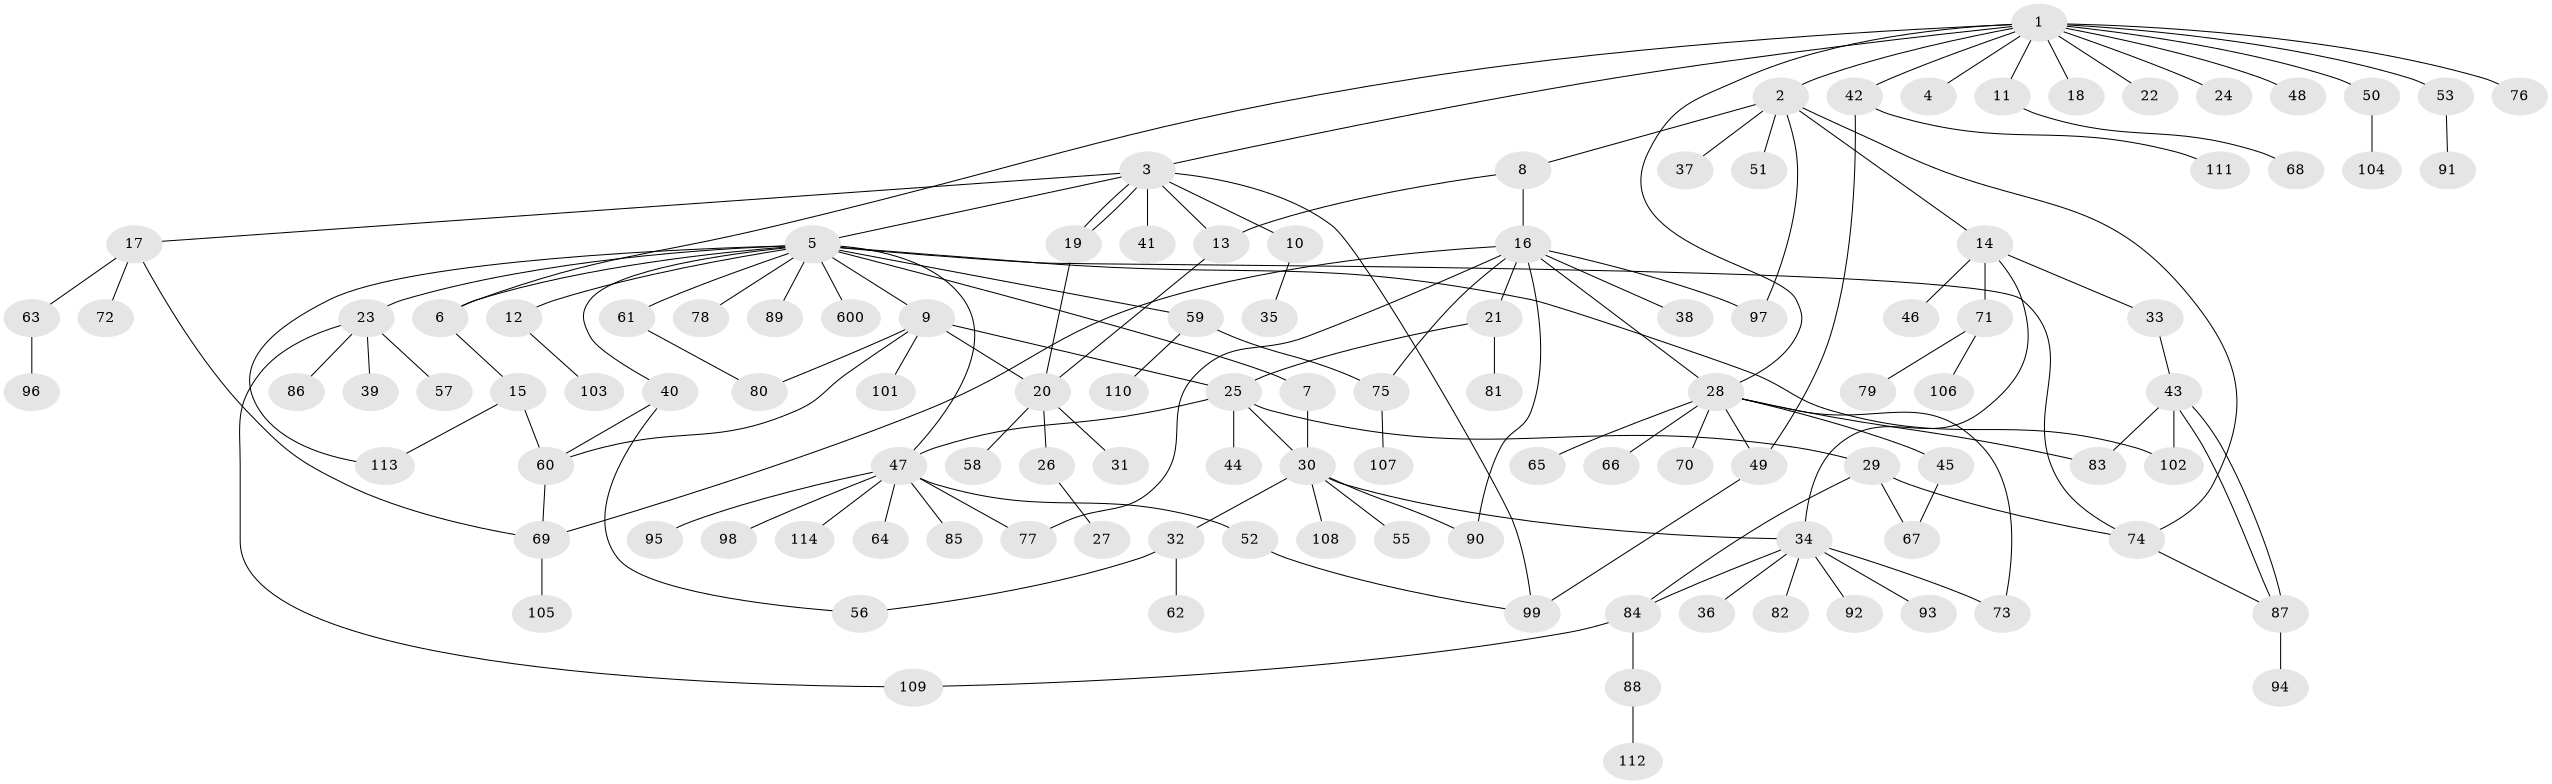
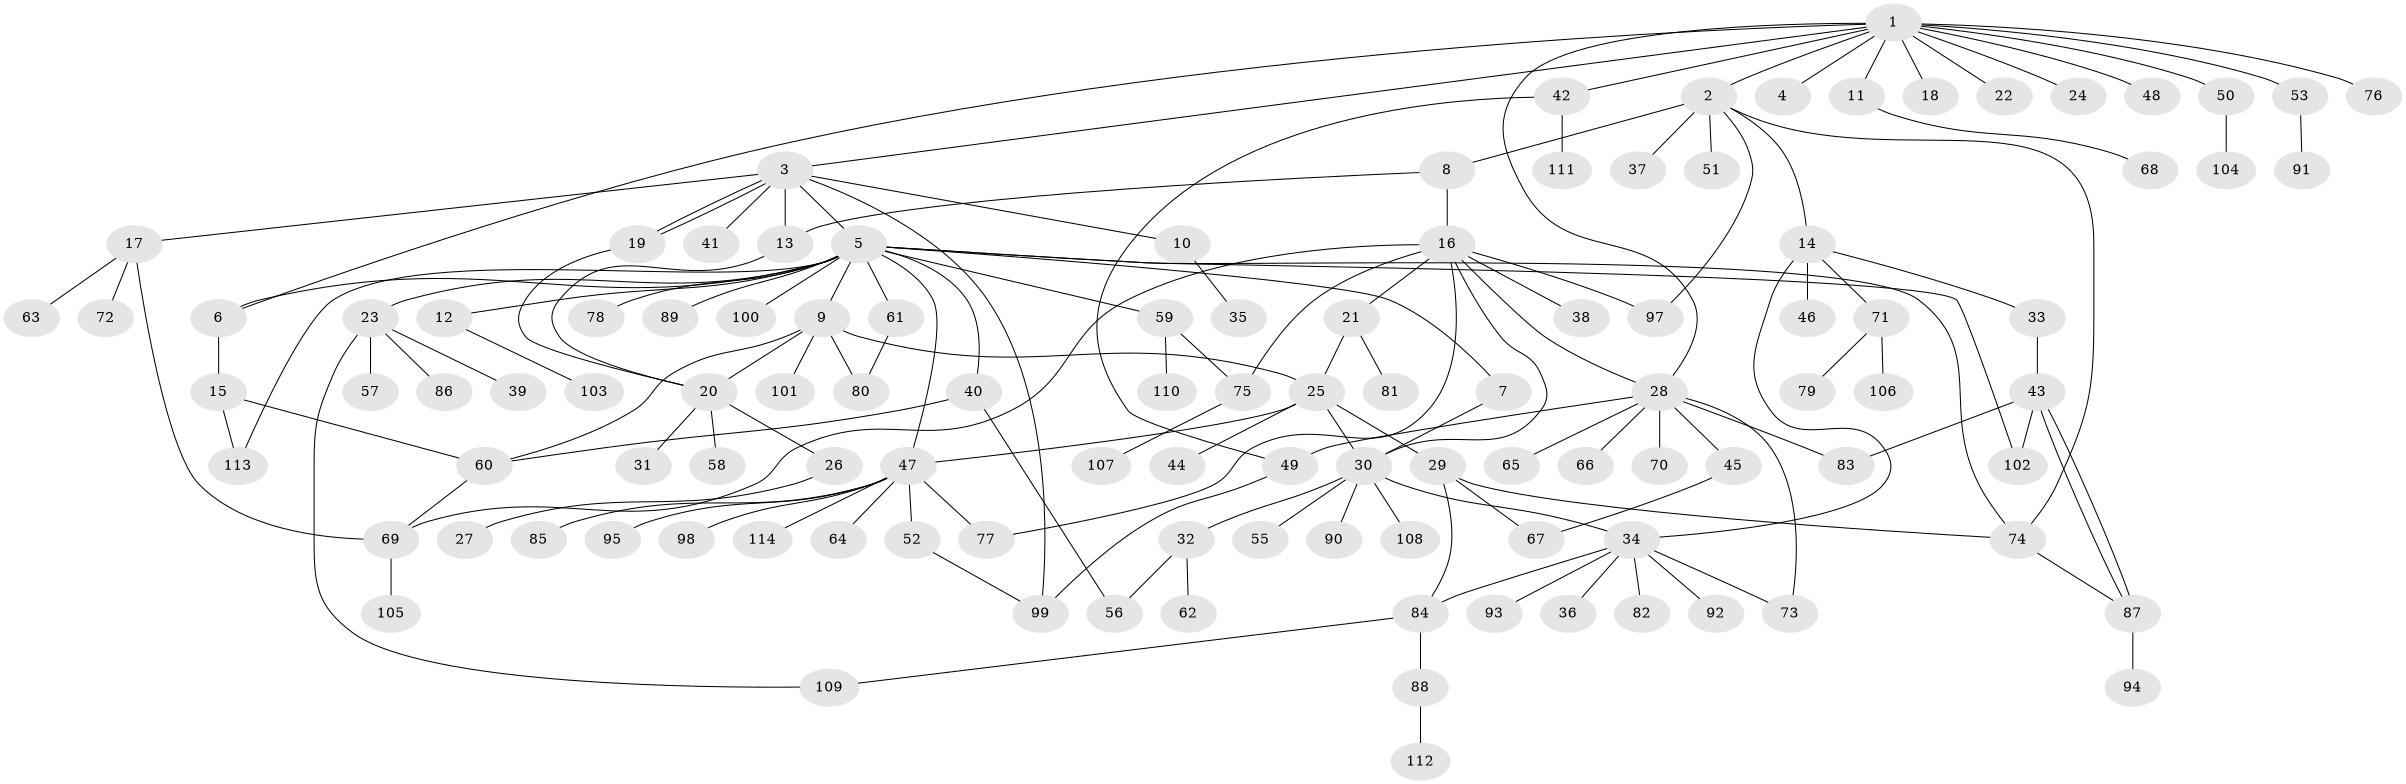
(851, 318) -> (746, 318)
(32, 392) -> none
(1535, 399) -> (1545, 404)
